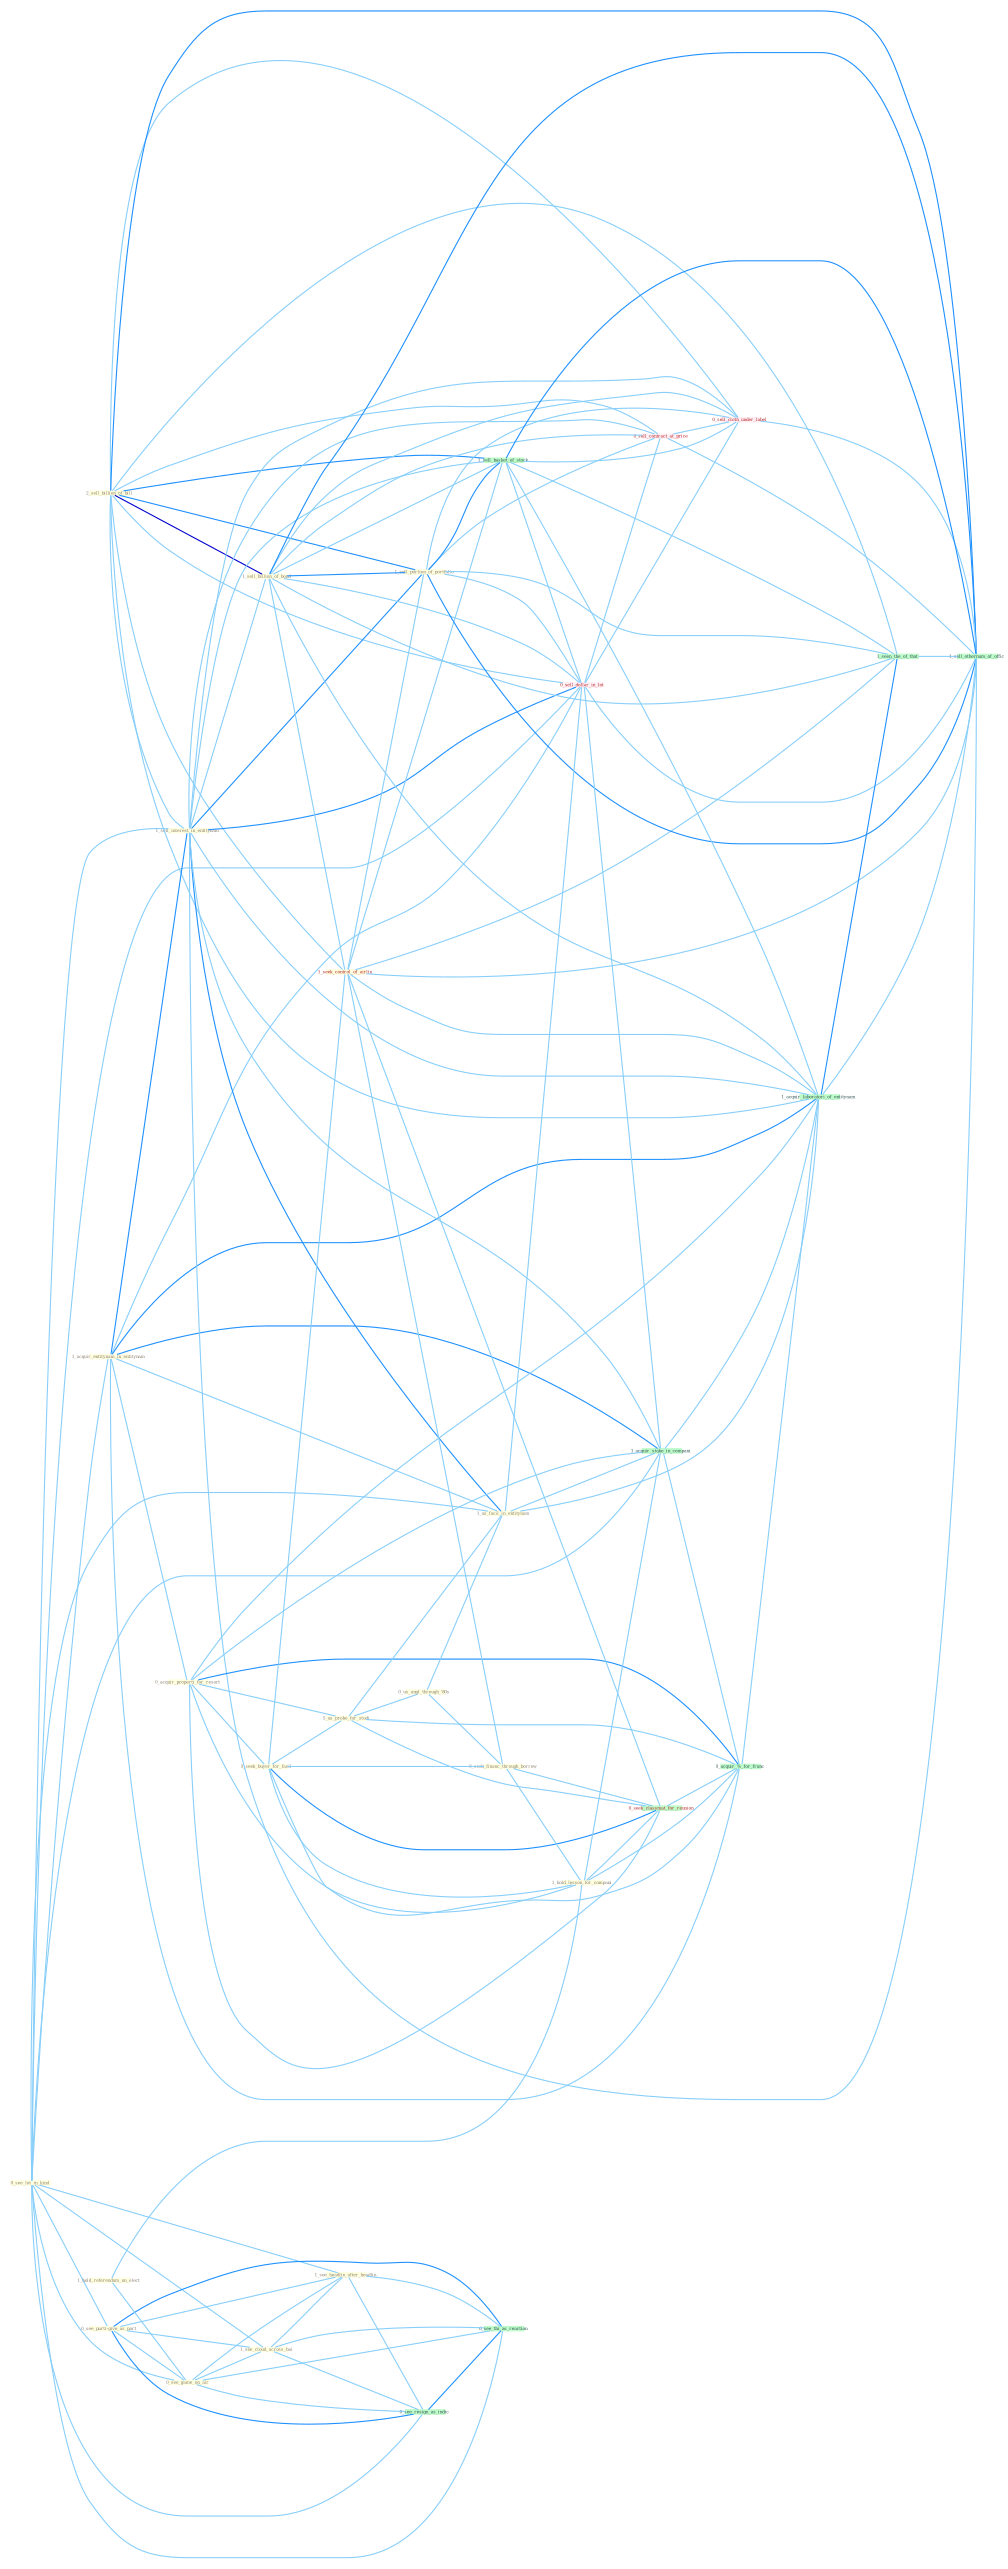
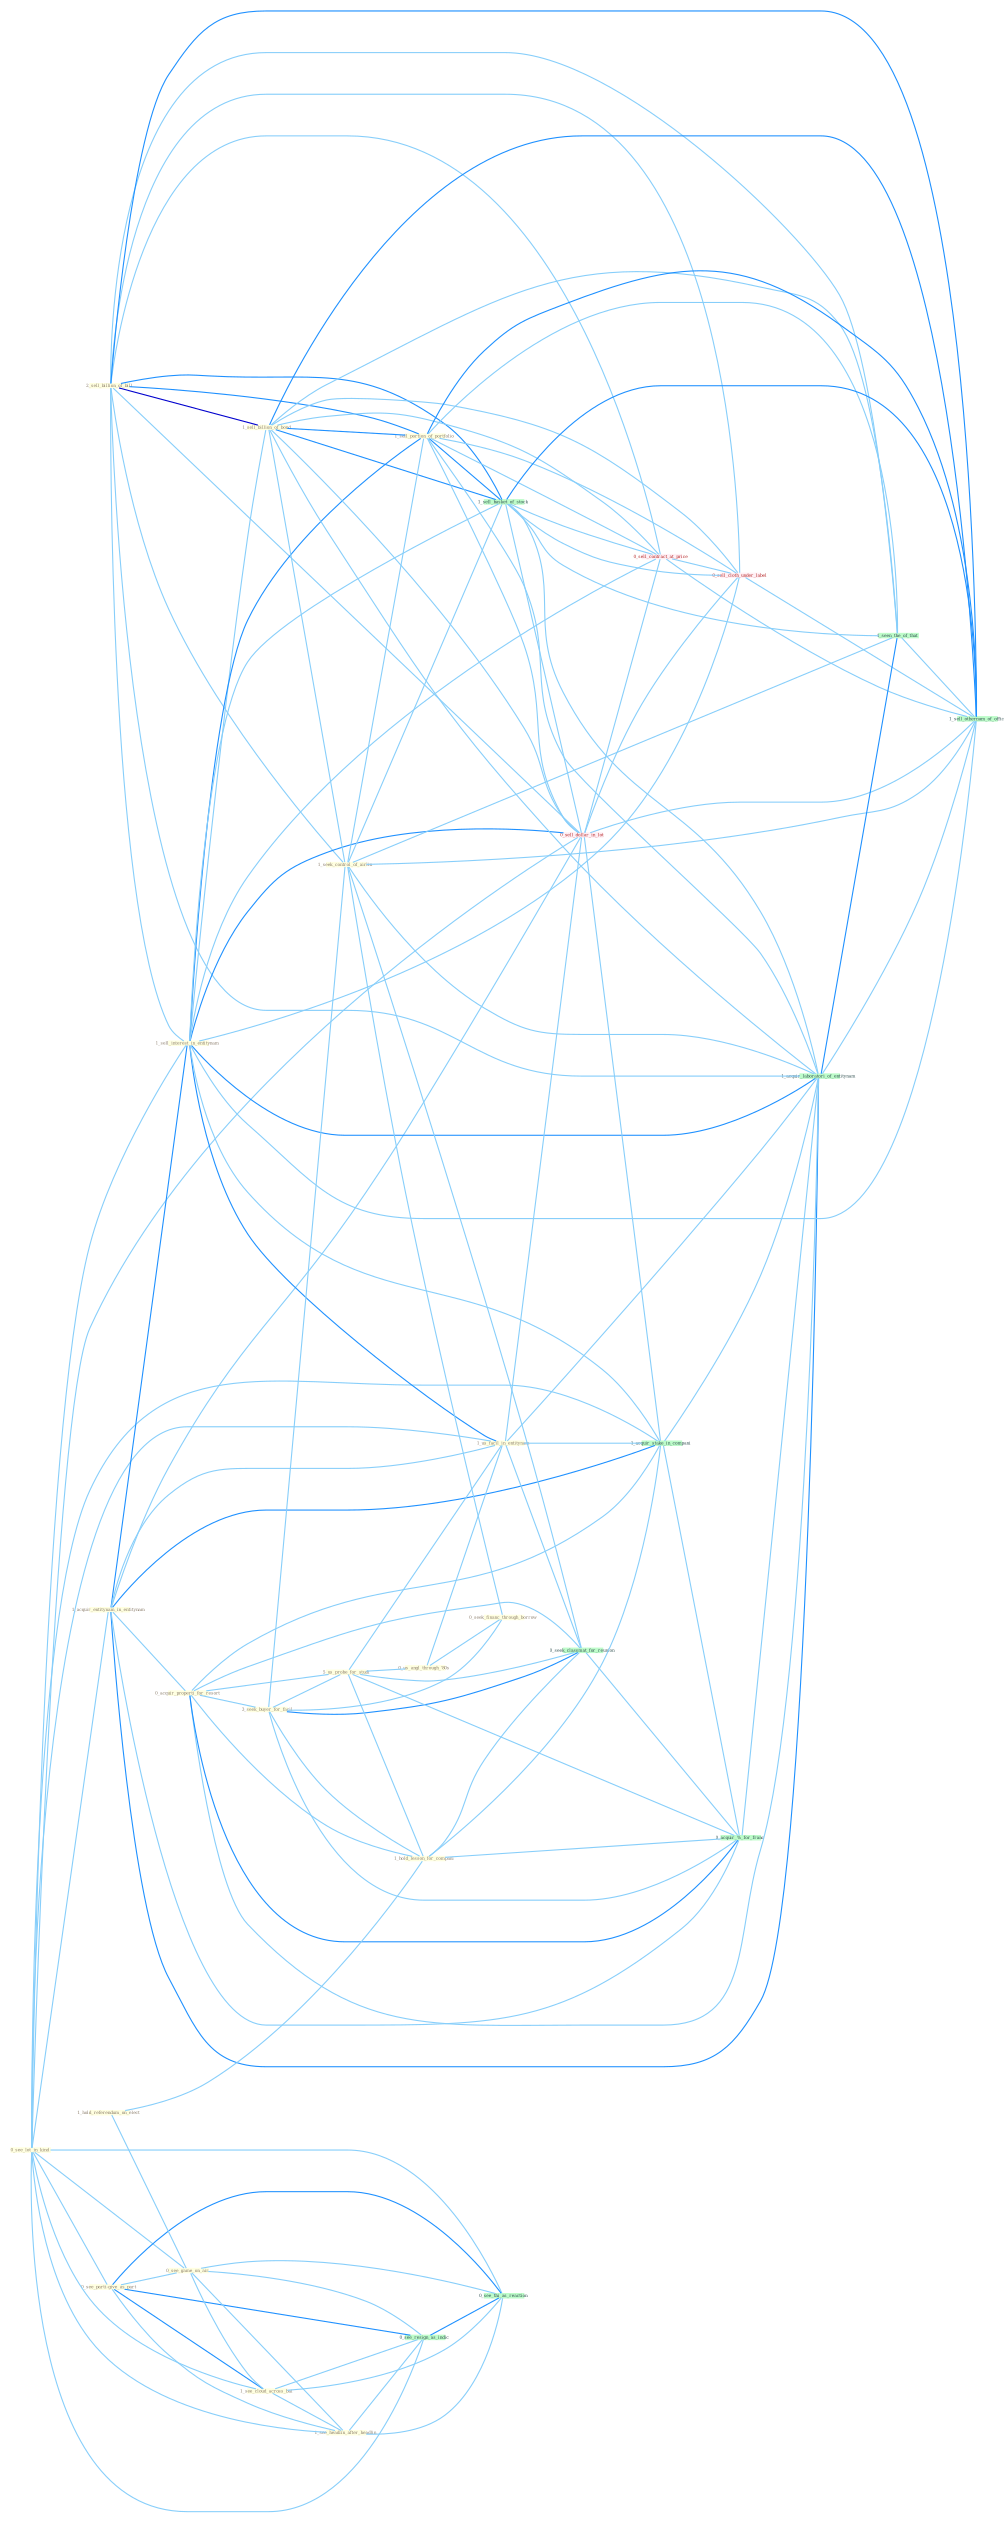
(386, 518) -> (375, 461)
none -> (580, 532)
none -> (583, 779)
(346, 972) -> (346, 865)
(452, 1068) -> (495, 1135)
(267, 1766) -> (267, 1710)
(583, 1787) -> (542, 1542)
(662, 1808) -> (583, 1650)
(544, 1825) -> (386, 1765)
(189, 2339) -> (189, 2339)
